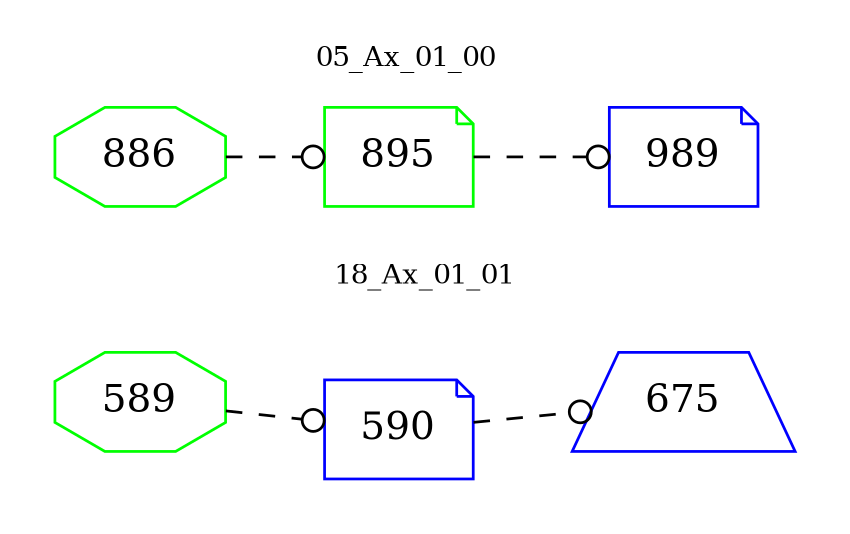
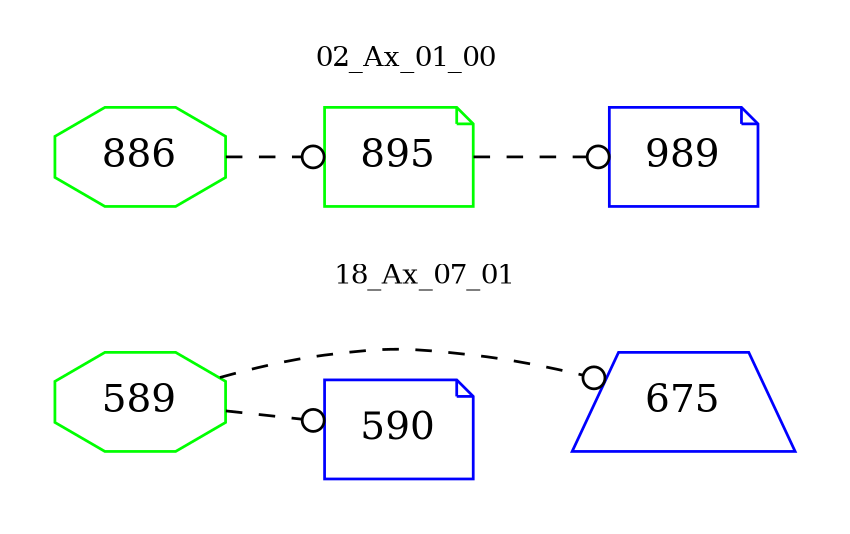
(407, 59) -> (407, 59)
(425, 277) -> (425, 277)
(521, 418) -> (401, 349)
